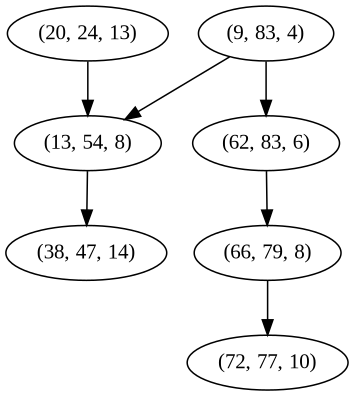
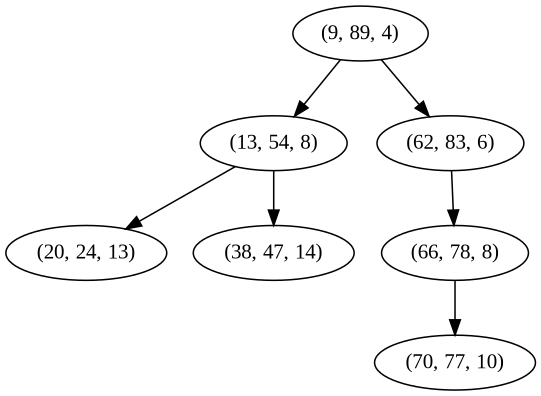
(266, 34) -> (361, 34)
(88, 81) -> (187, 194)
(268, 253) -> (455, 253)
(268, 363) -> (455, 363)
